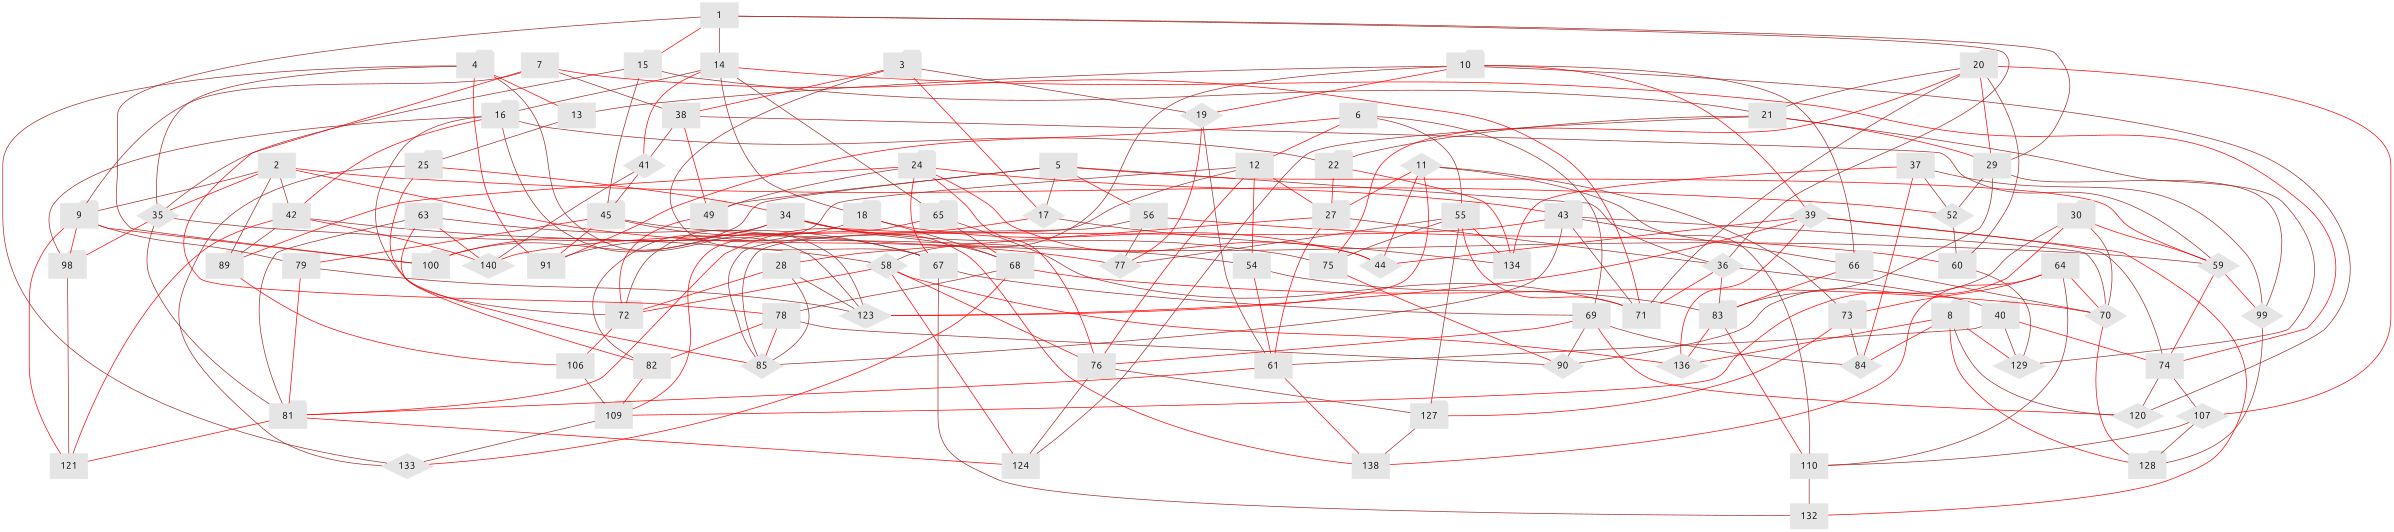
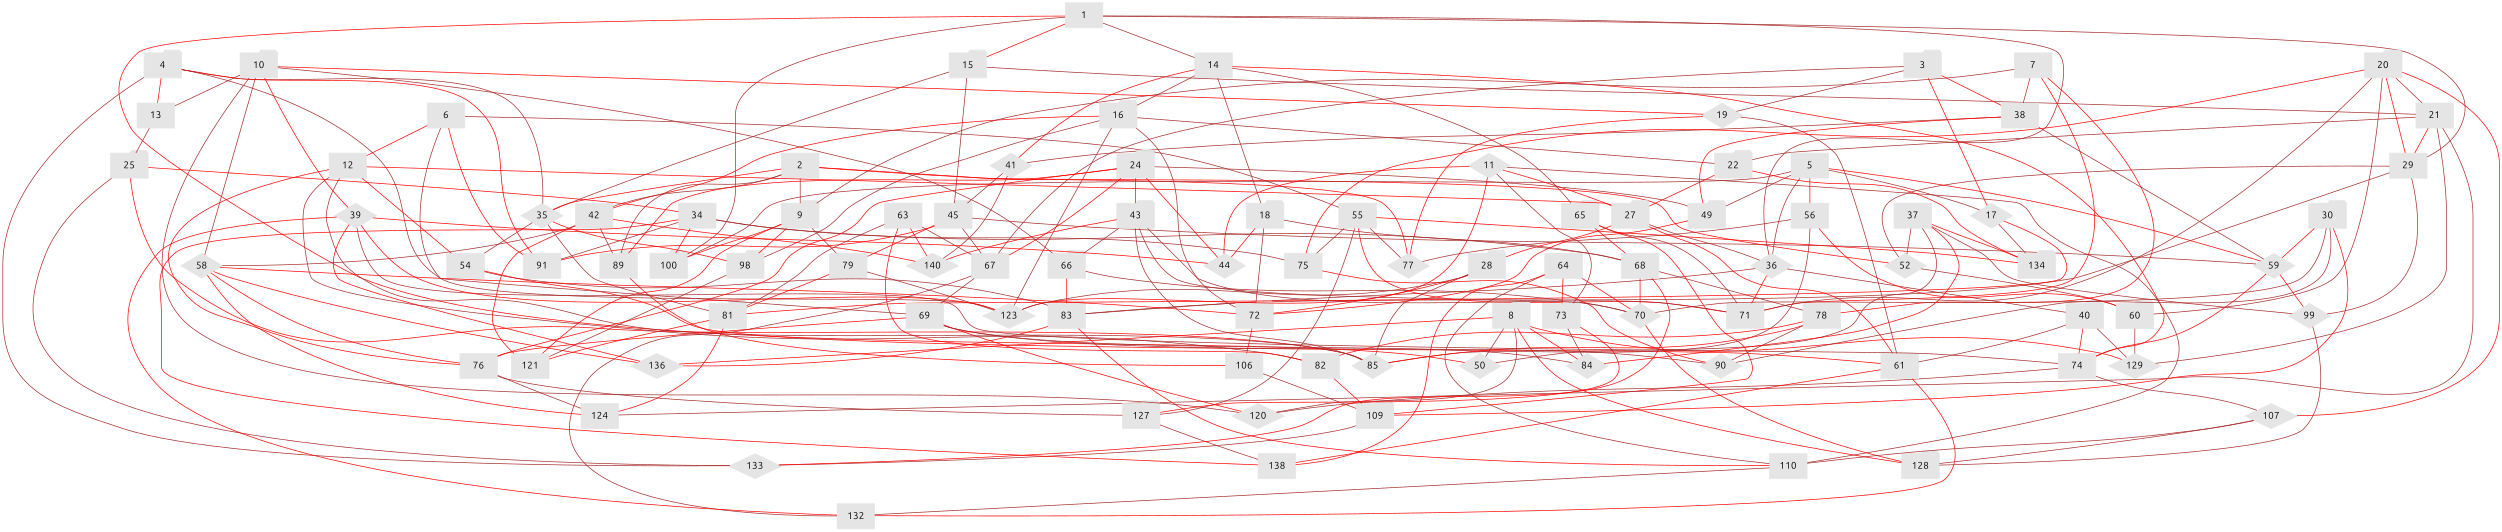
none -> (1480, 366)
(781, 395) -> (1469, 512)
